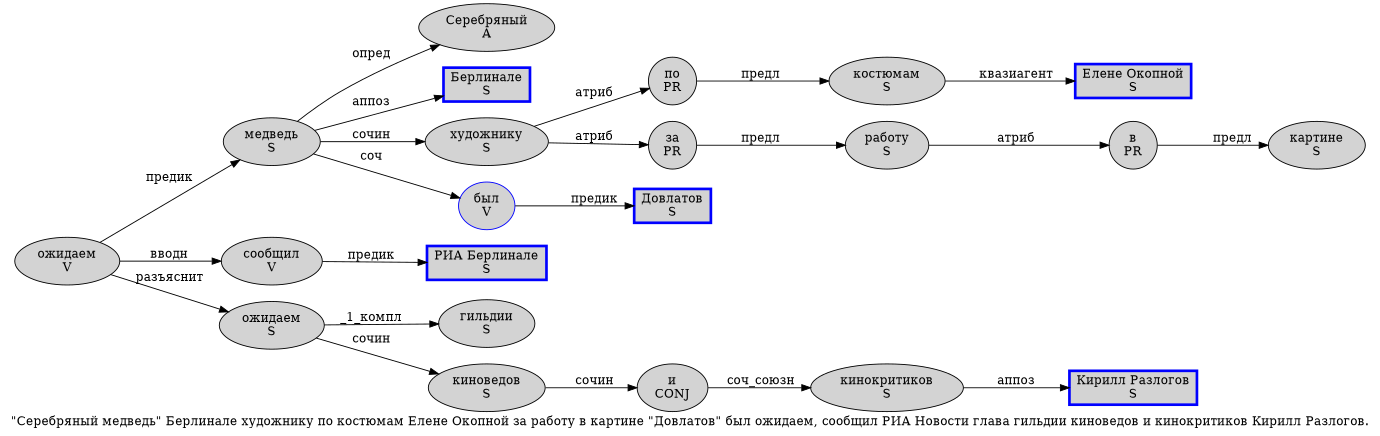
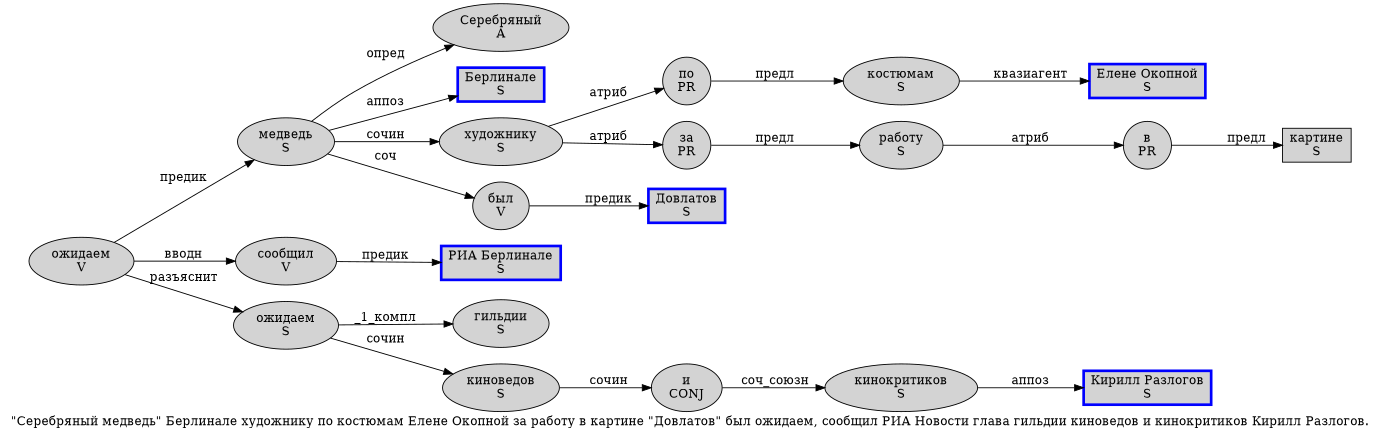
(1317, 145) -> (1317, 145)
(487, 206) -> (501, 206)
